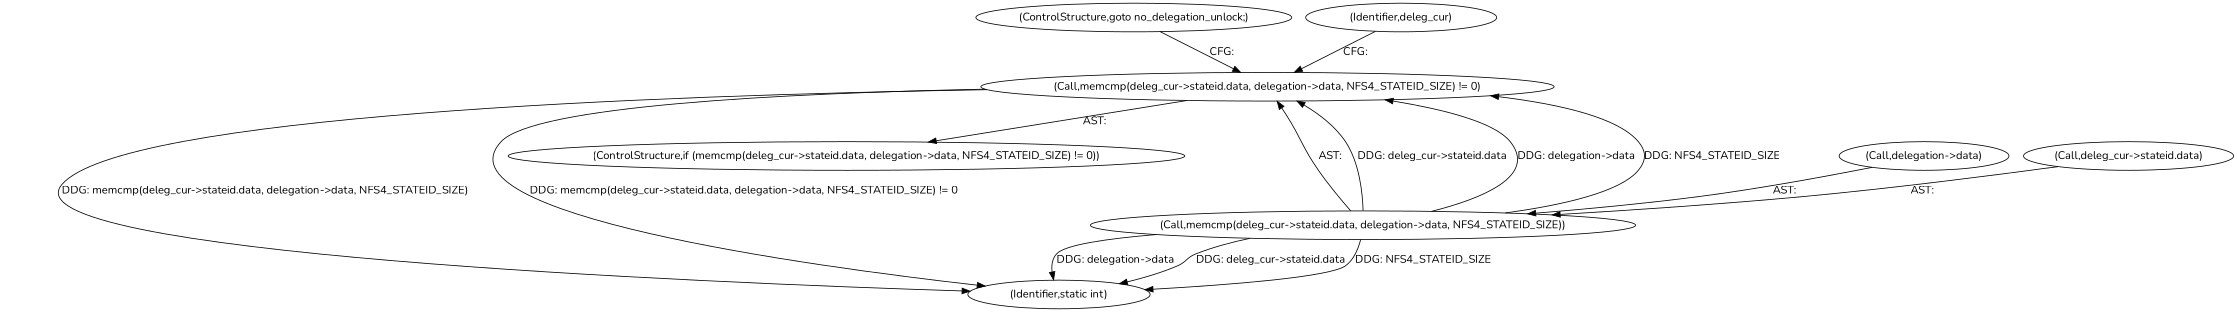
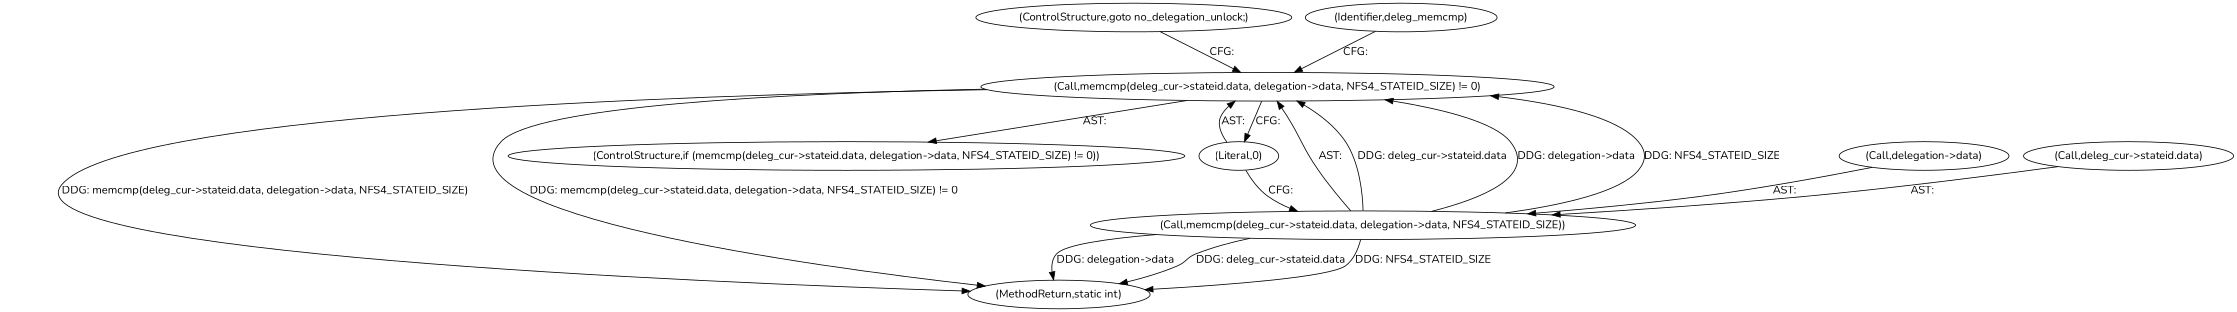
(1401, 18) -> (1401, 18)
none -> (1239, 156)
(1059, 294) -> (1059, 294)
